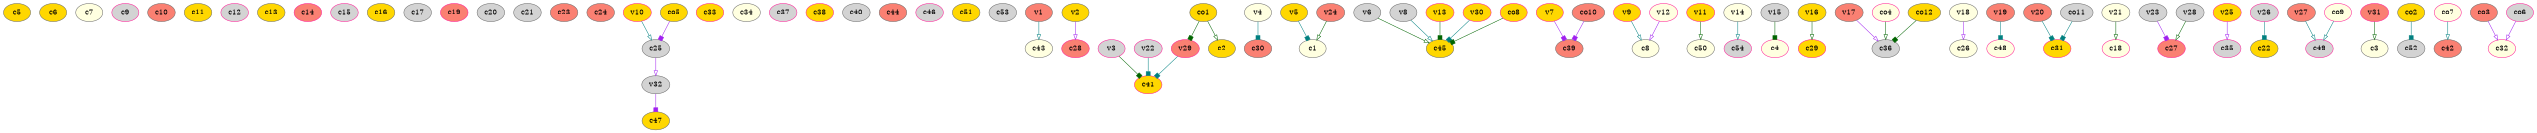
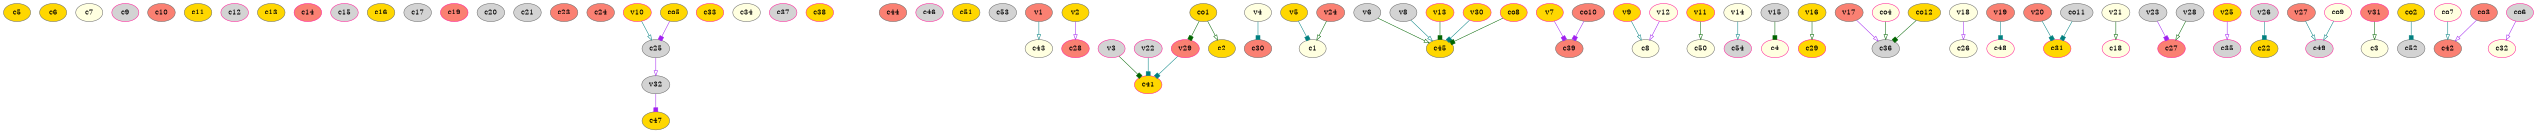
(856, 13) -> none
(2492, 28) -> (2468, 29)
